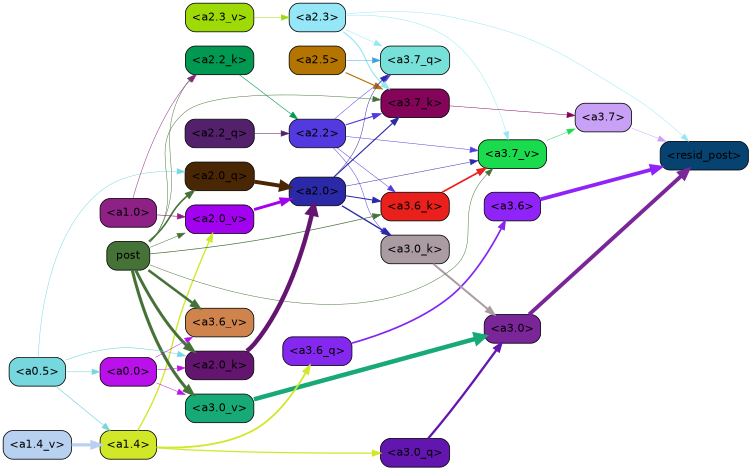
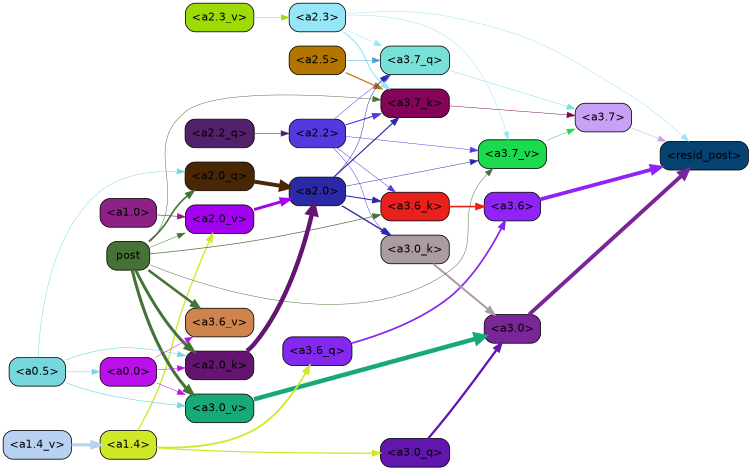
(220, 60) -> none
none -> (509, 88)
(460, 182) -> (463, 207)
(80, 406) -> (121, 397)
